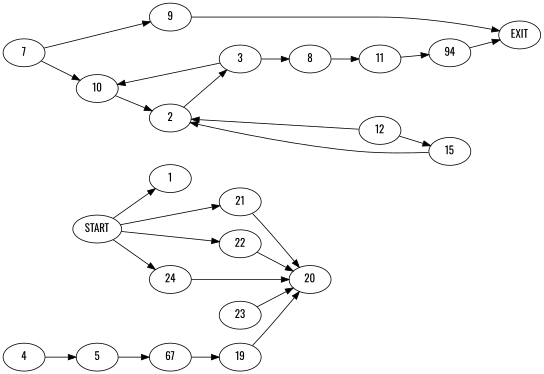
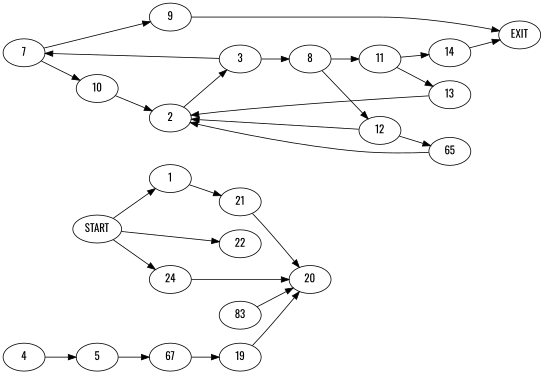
(450, 53) -> (450, 53)
(173, 73) -> (136, 56)
none -> (342, 92)
none -> (450, 95)
(450, 151) -> (450, 151)
(166, 216) -> (202, 189)
(272, 260) -> none
(240, 315) -> (240, 315)
